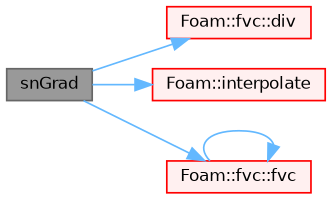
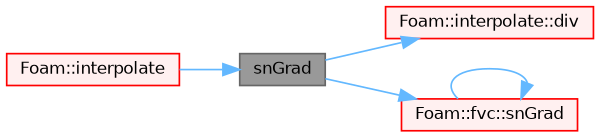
(239, 23) -> (490, 23)
(114, 85) -> (201, 70)
(239, 177) -> (490, 115)
